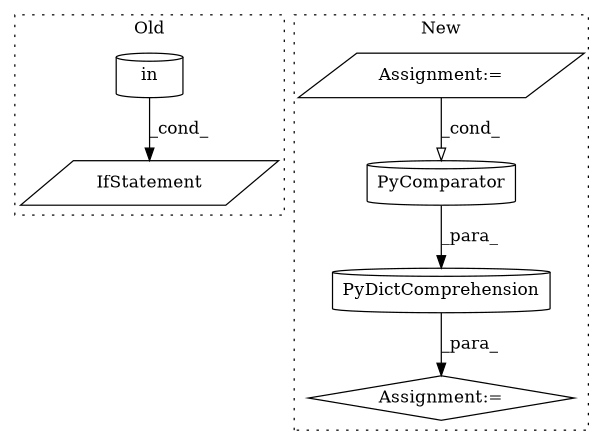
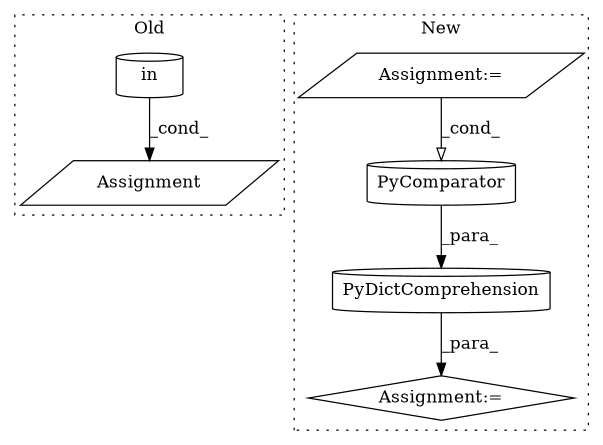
(150, 183) -> (150, 183)
